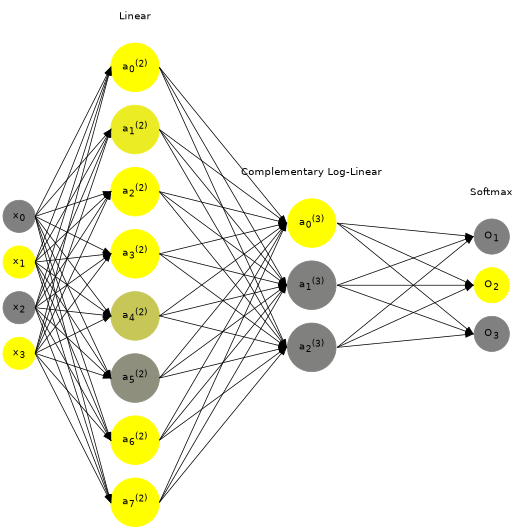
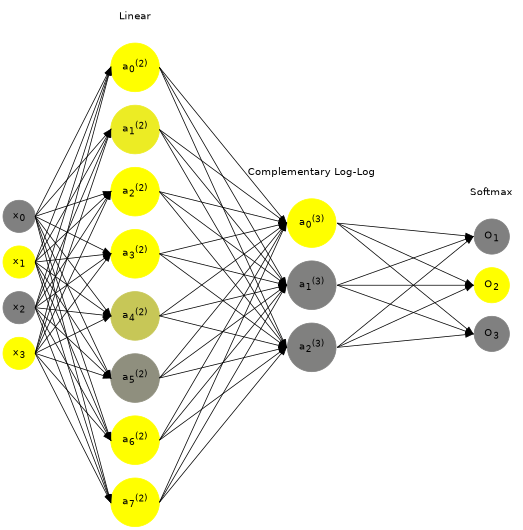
(312, 172) -> (312, 172)
